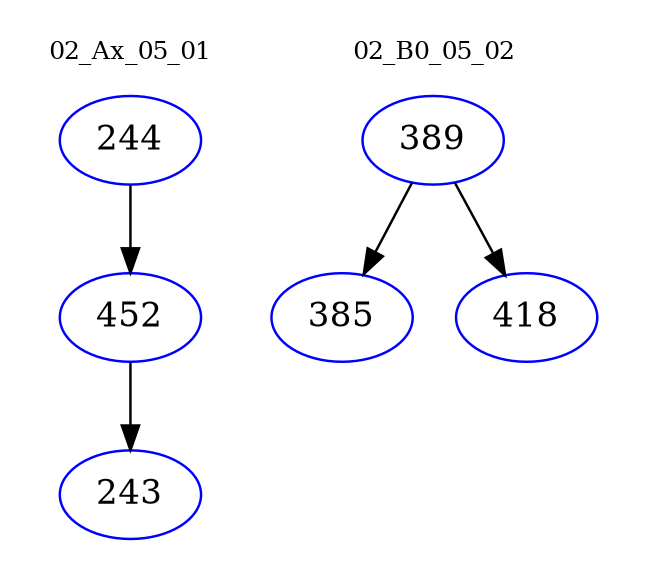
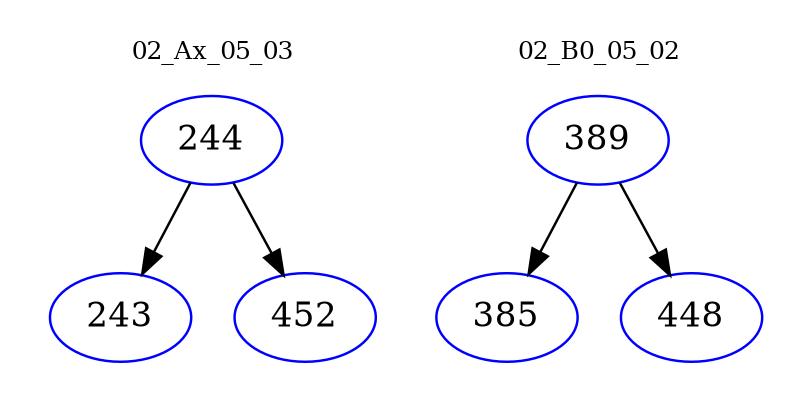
(130, 53) -> (213, 53)
(527, 317) -> (692, 317)
(130, 394) -> (172, 217)
